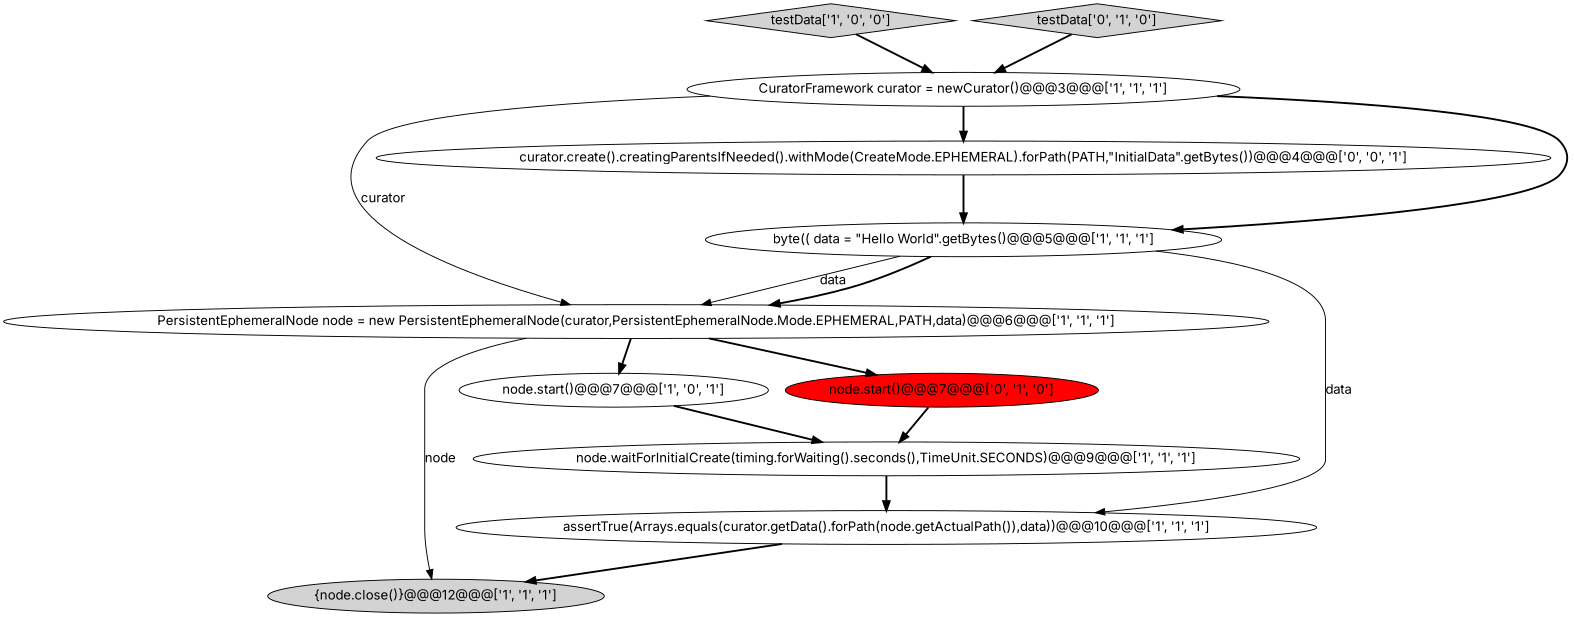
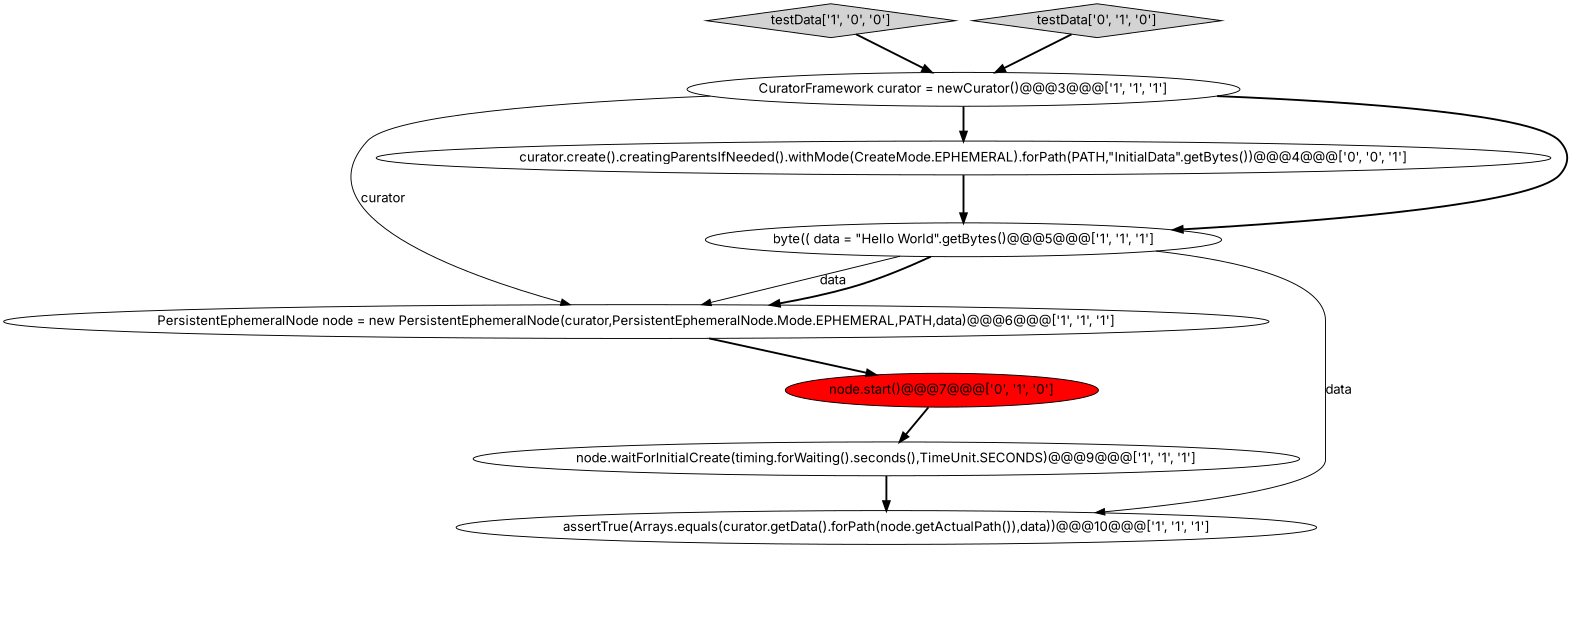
(614, 390) -> none
(436, 596) -> none
